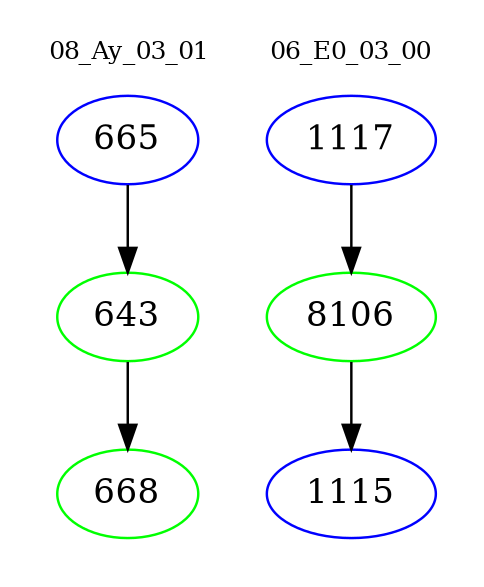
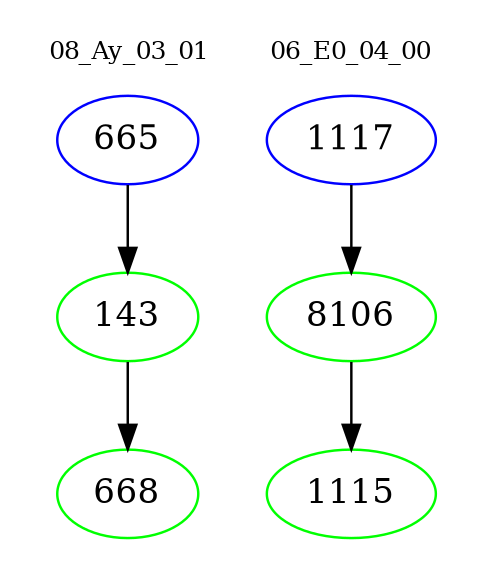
(351, 53) -> (351, 53)
(128, 317) -> (128, 317)
(351, 494) -> (351, 494)
